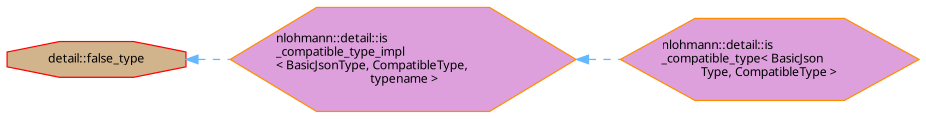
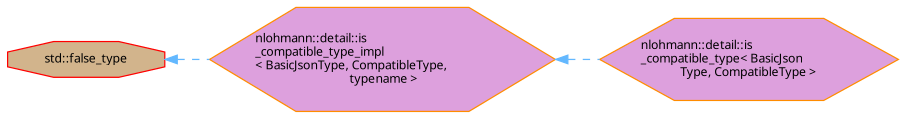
(97, 59) -> (86, 59)
